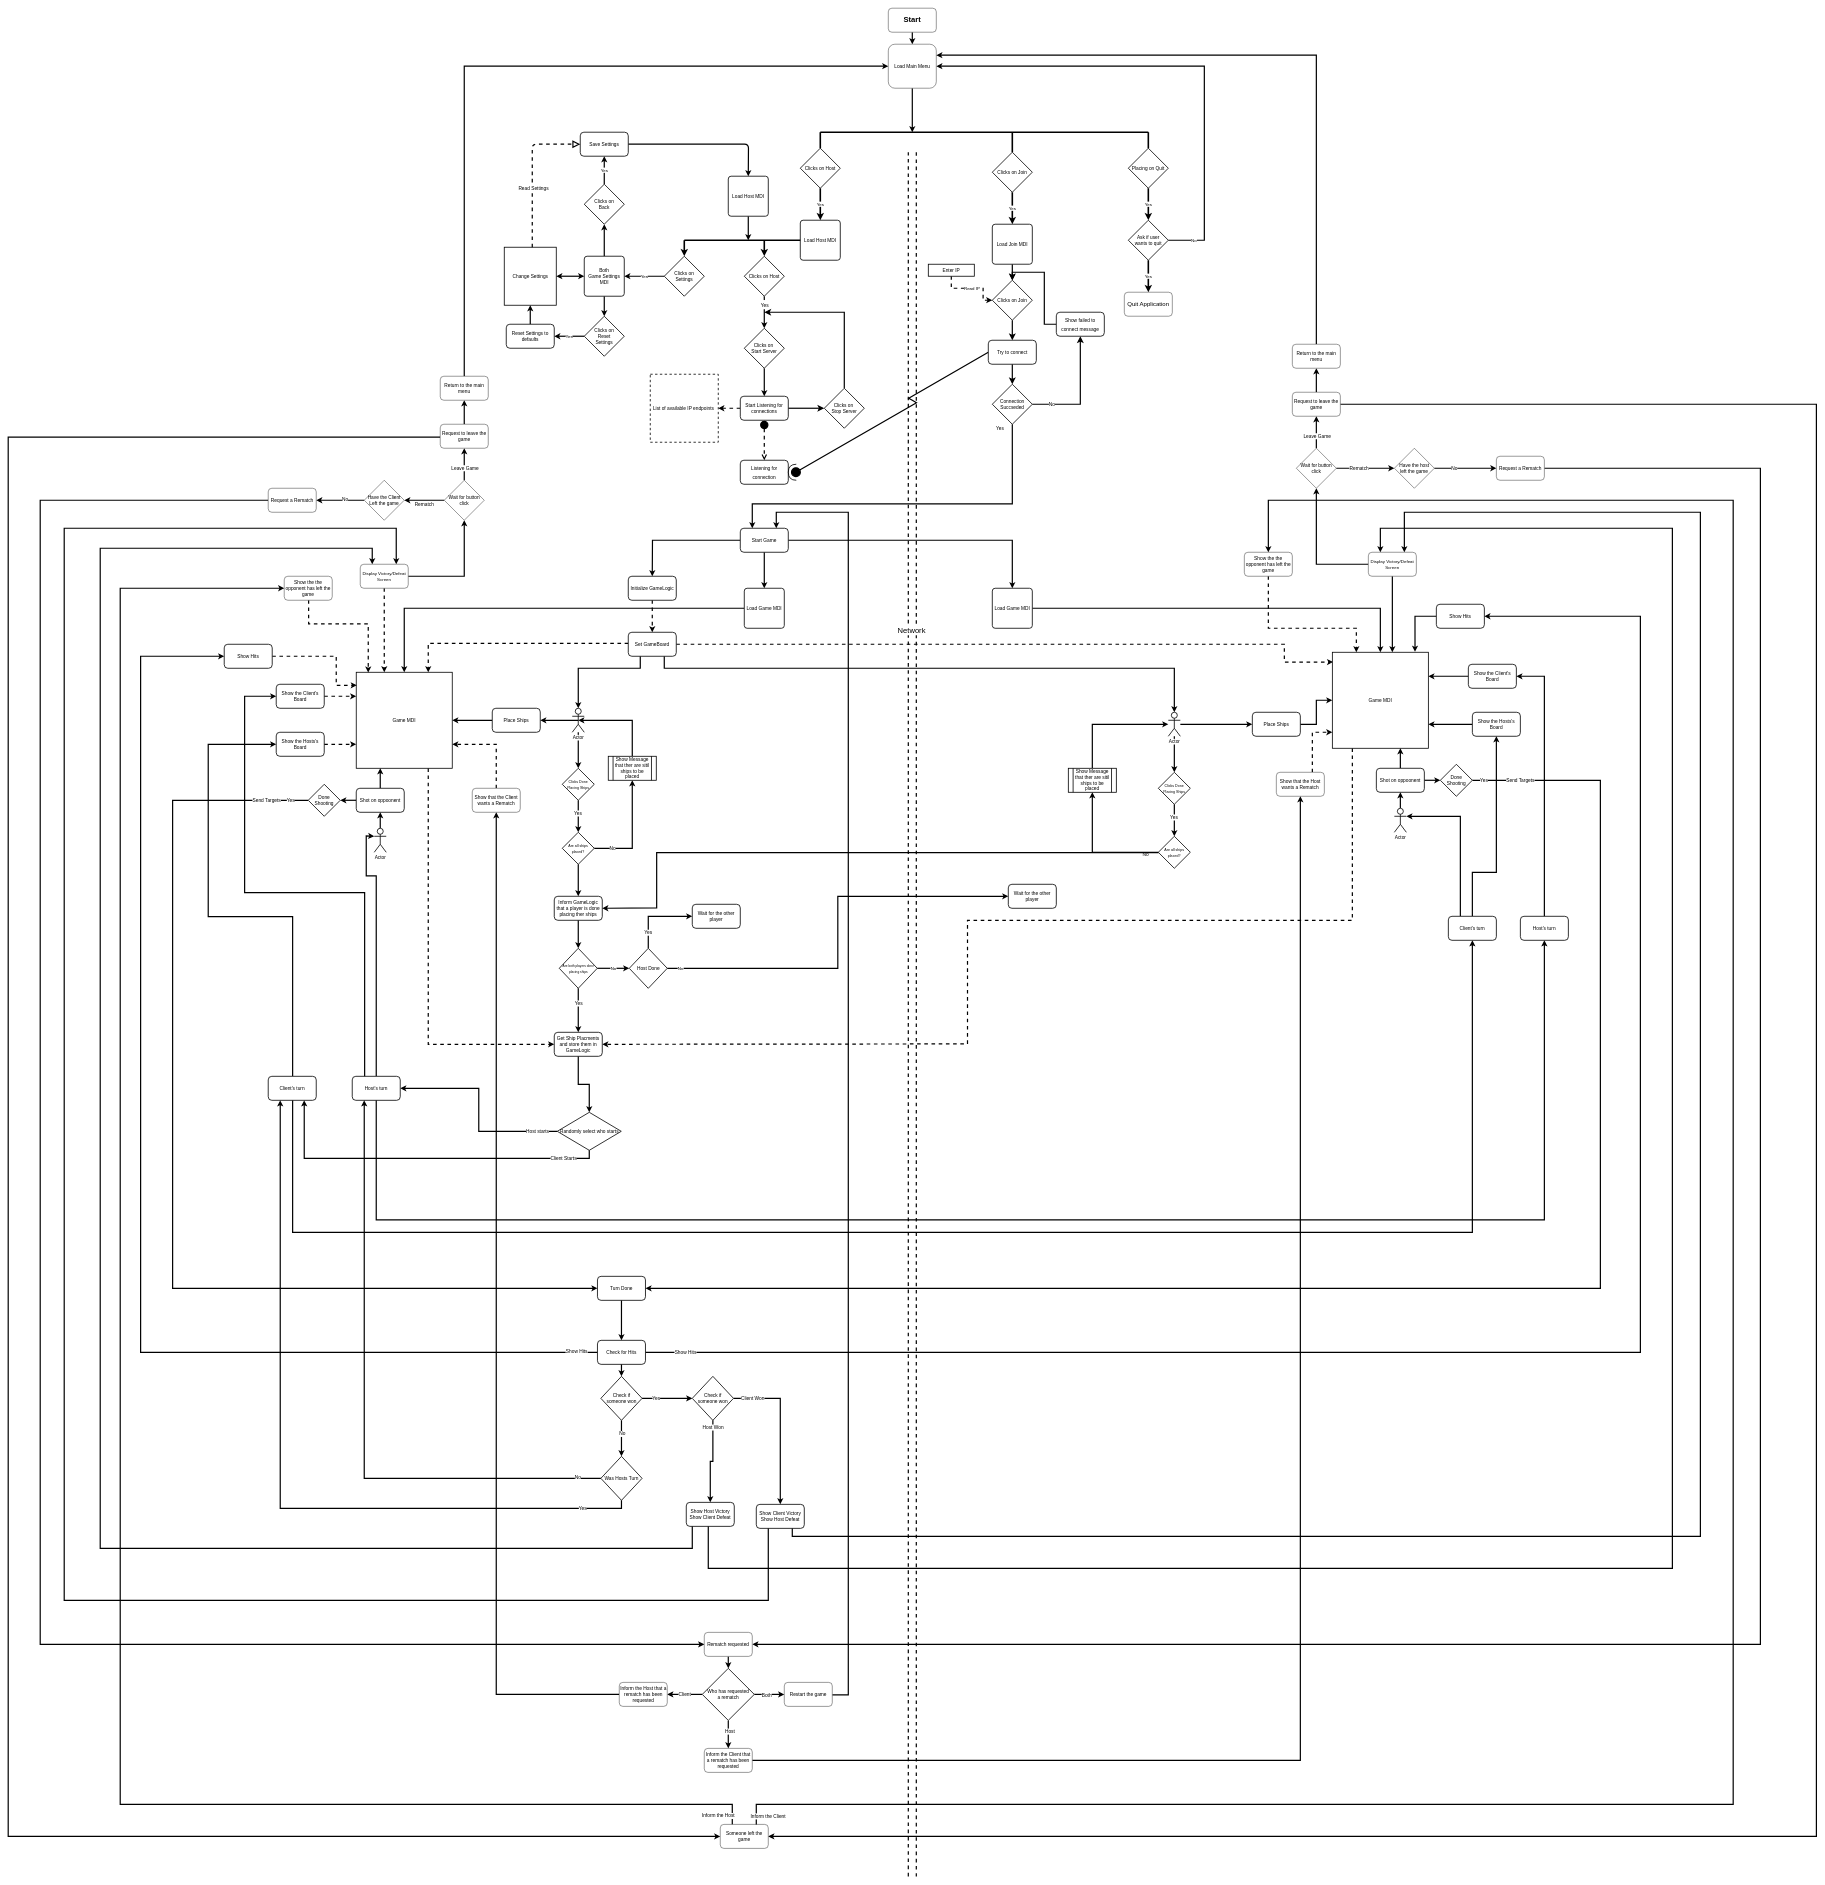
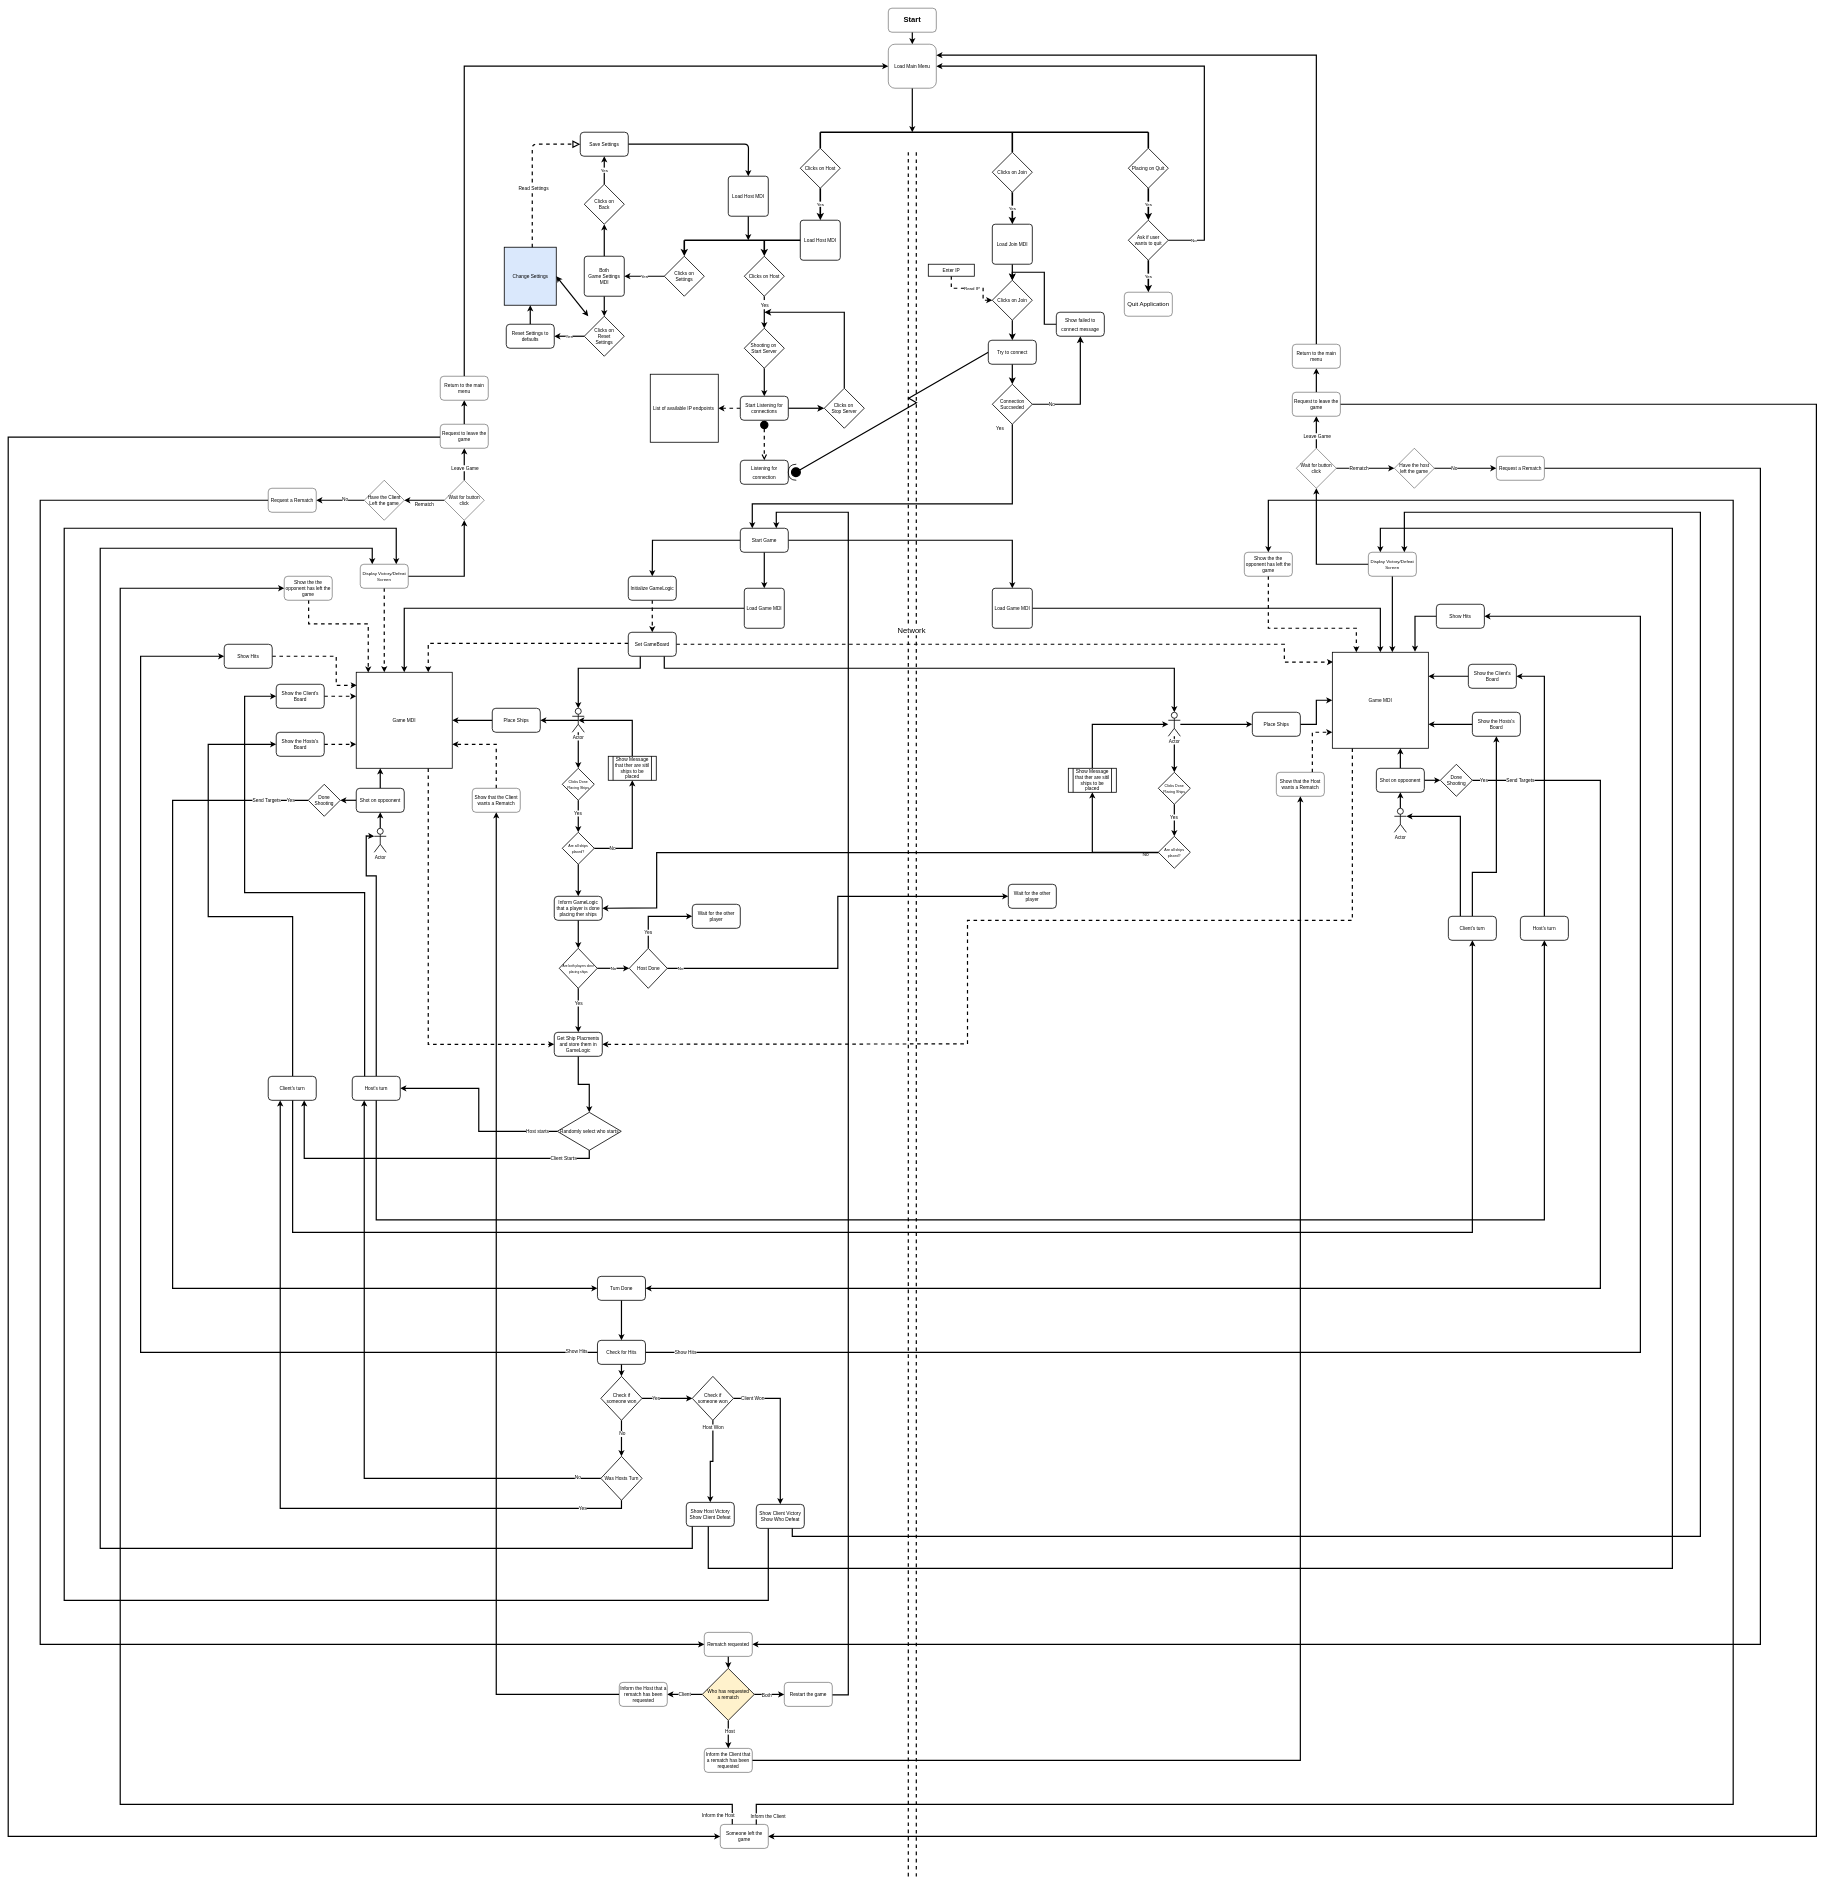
(530, 276) -> (530, 276)
(570, 276) -> (572, 296)
(764, 348) -> (764, 348)
(684, 408) -> (684, 408)
(780, 1516) -> (780, 1516)
(728, 1694) -> (728, 1694)
